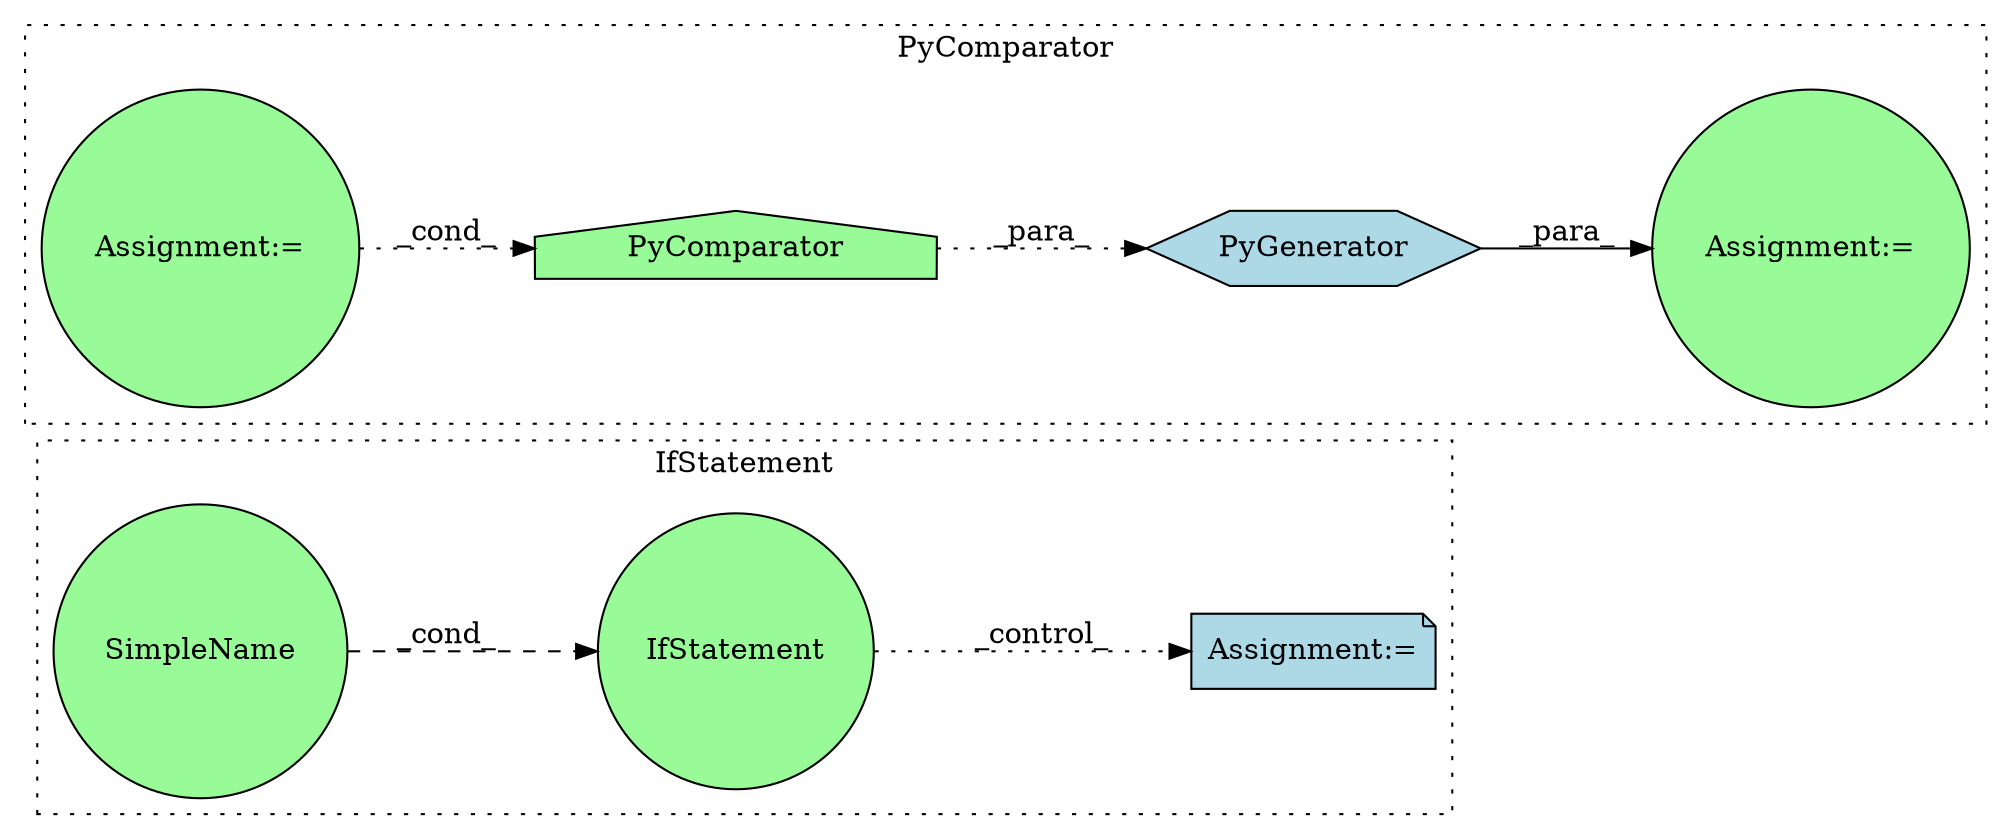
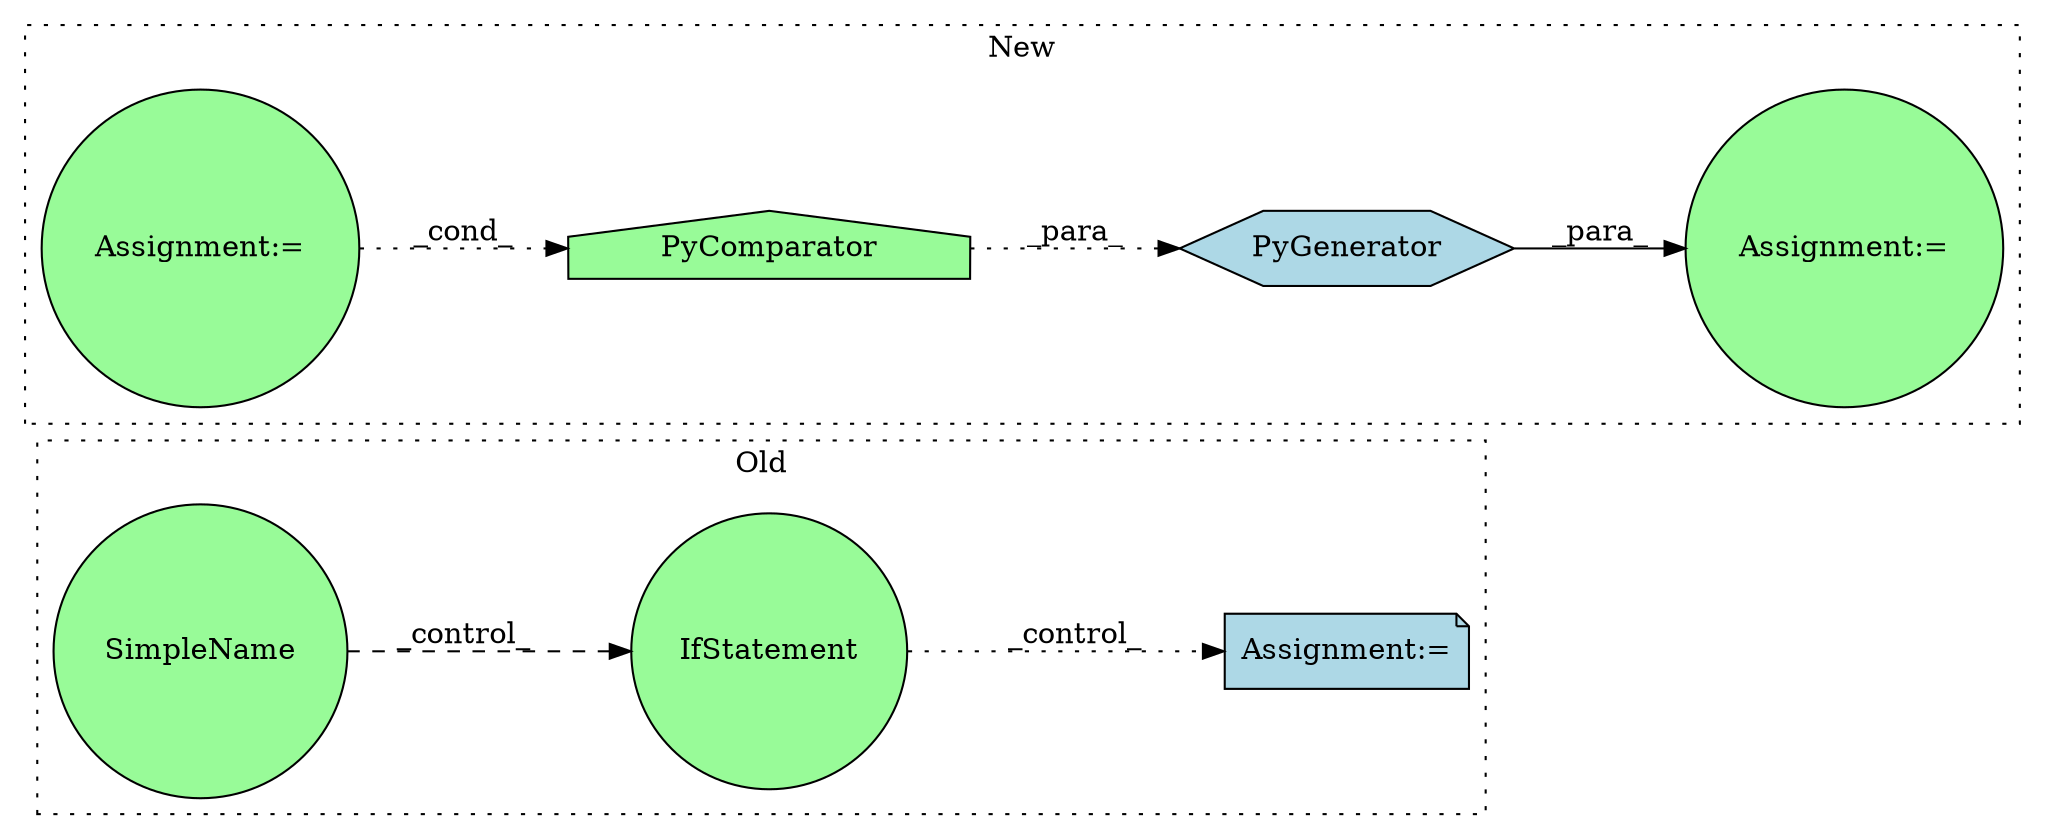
(1006, 49) -> (1022, 49)
(745, 464) -> (761, 464)
(447, 636) -> (464, 636)
